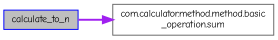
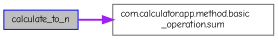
(193, 20) -> (193, 20)
